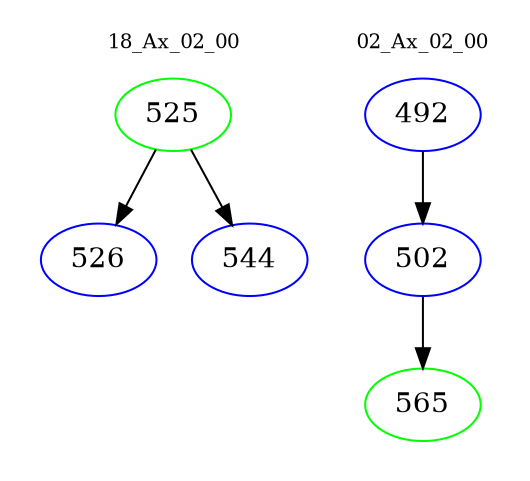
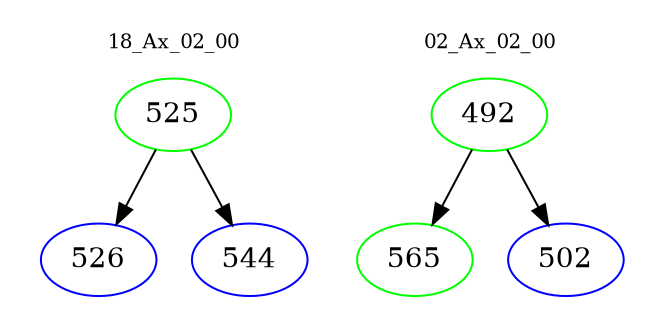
(423, 115) -> (489, 115)
(423, 322) -> (457, 178)
